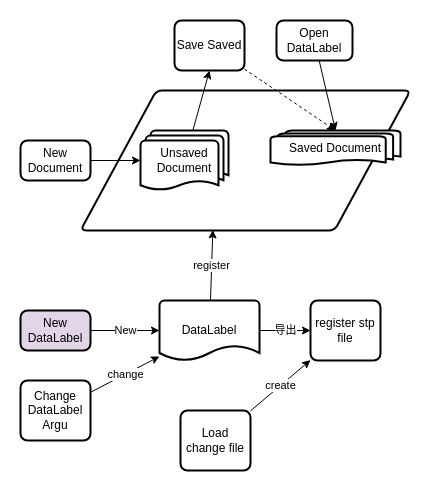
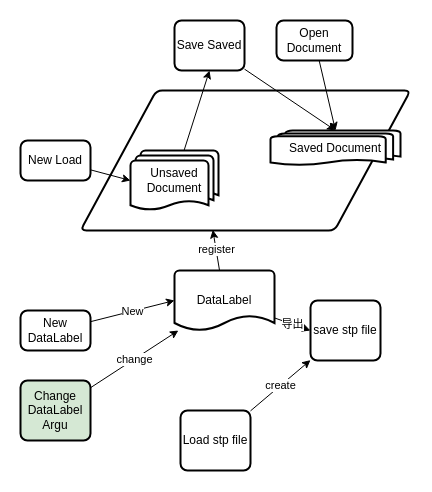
(315, 41) -> (315, 41)
(288, 98) -> (288, 98)
(56, 161) -> (56, 161)
(185, 161) -> (175, 181)
(56, 331) -> (56, 331)
(210, 331) -> (225, 301)
(346, 331) -> (346, 331)
(56, 411) -> (56, 411)
(216, 441) -> (216, 441)
